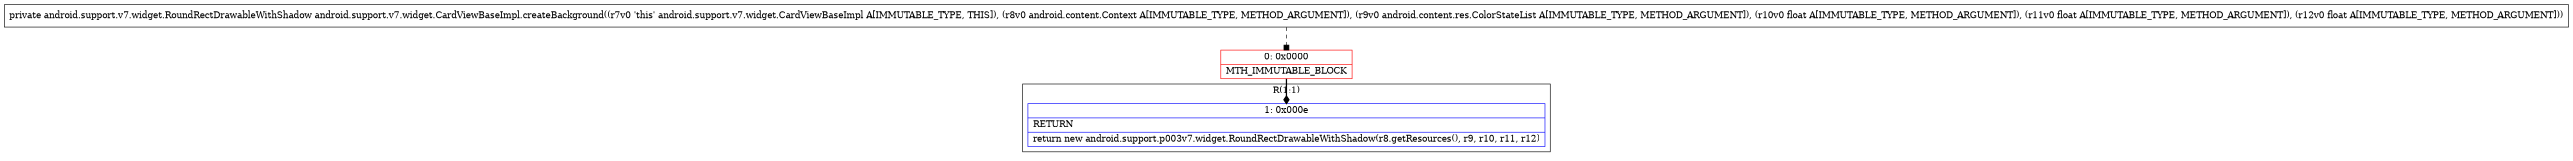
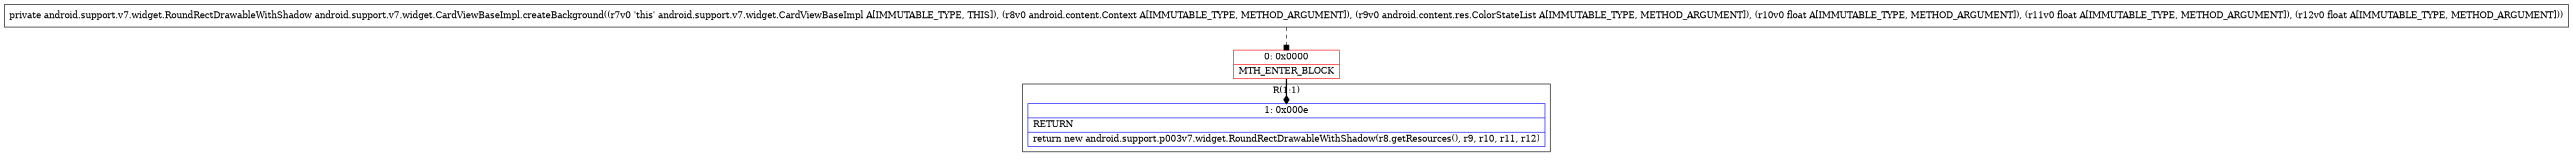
(1286, 71) -> (1286, 71)
